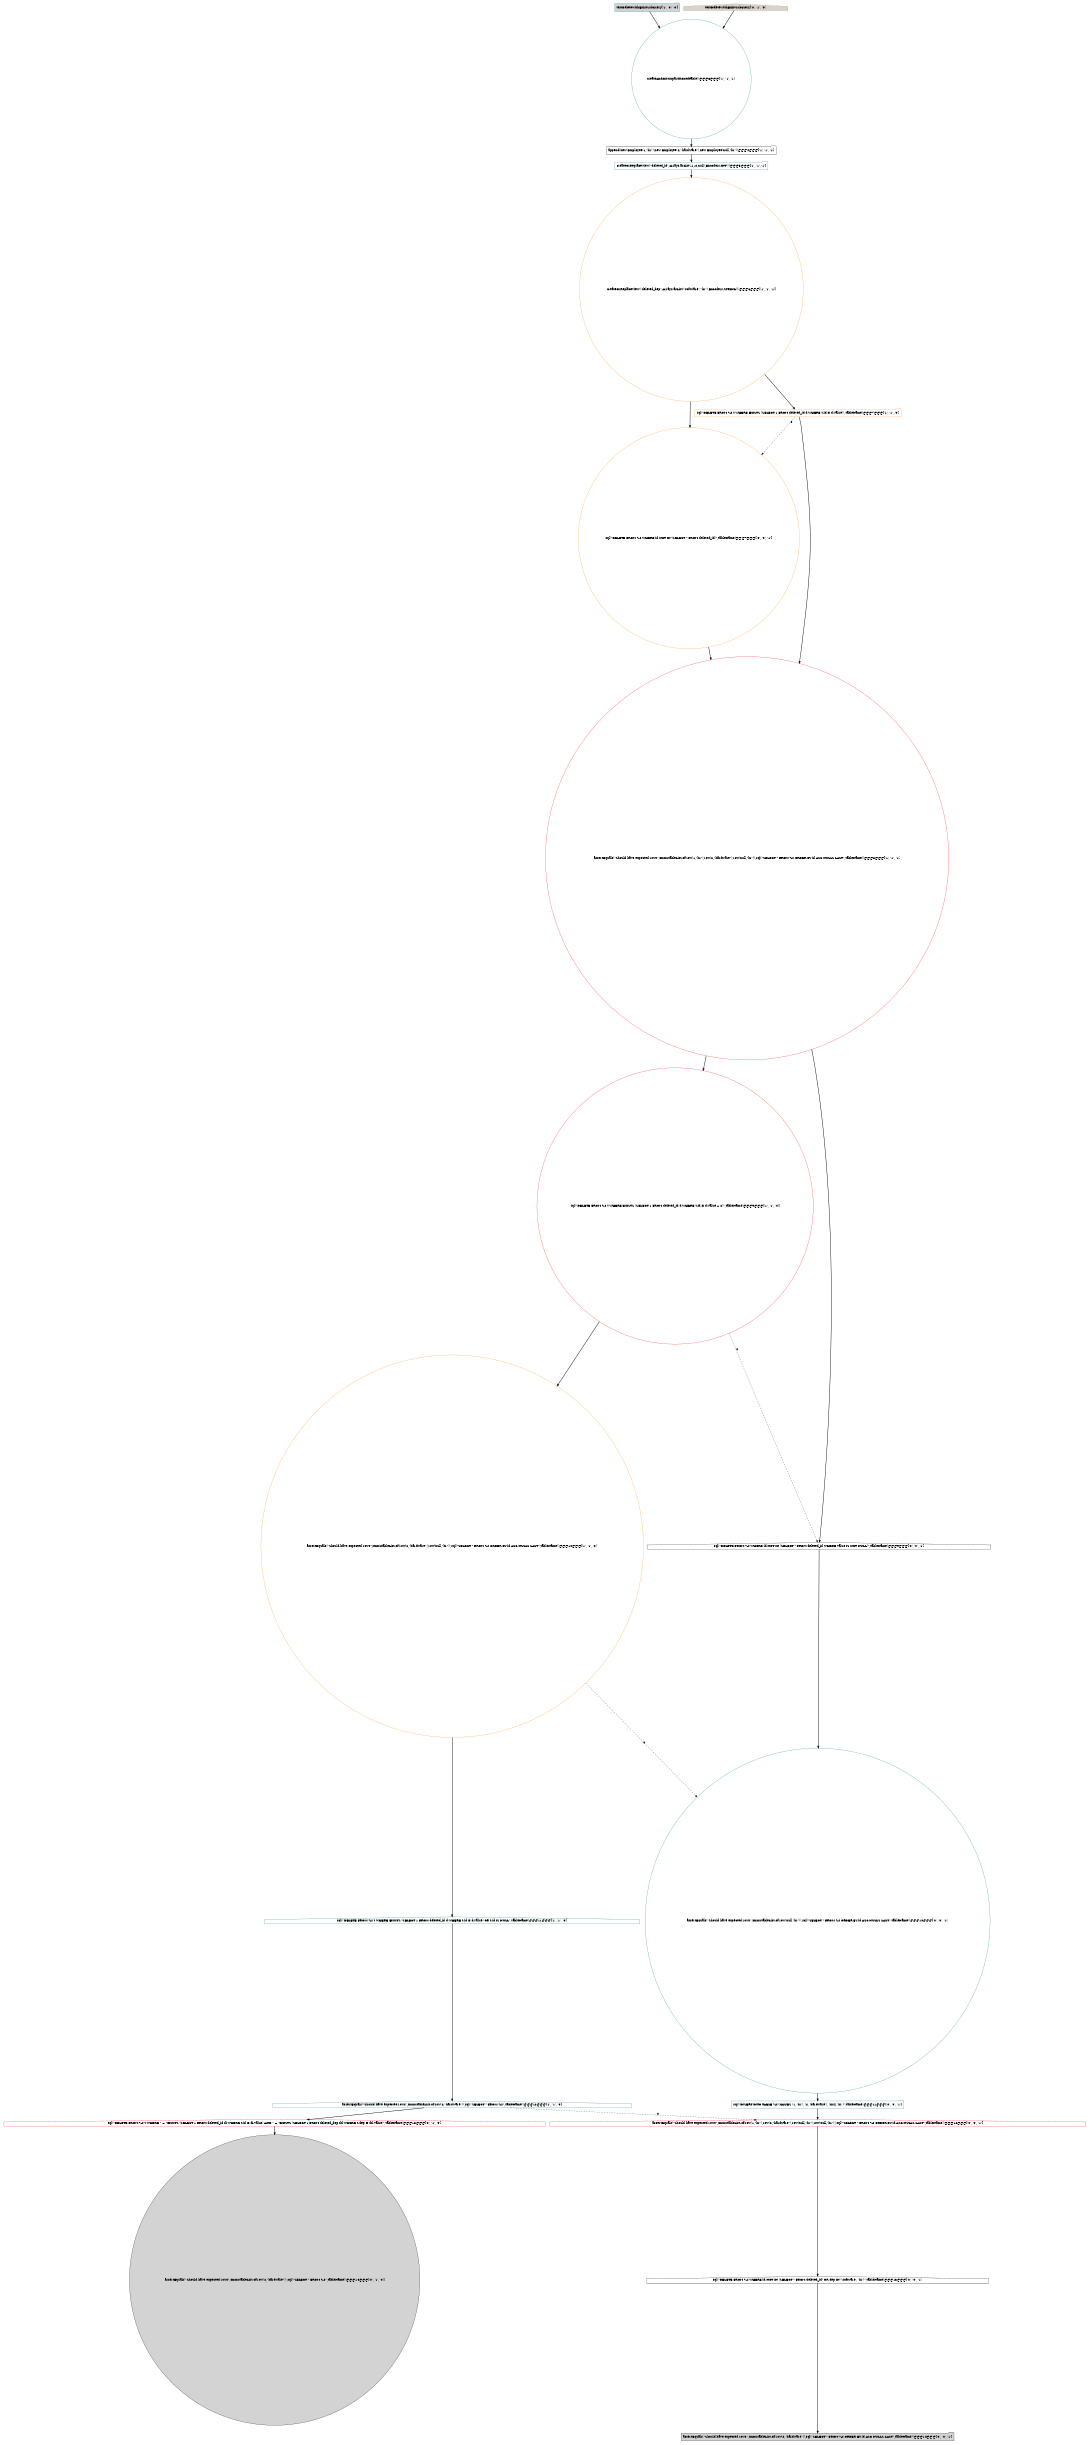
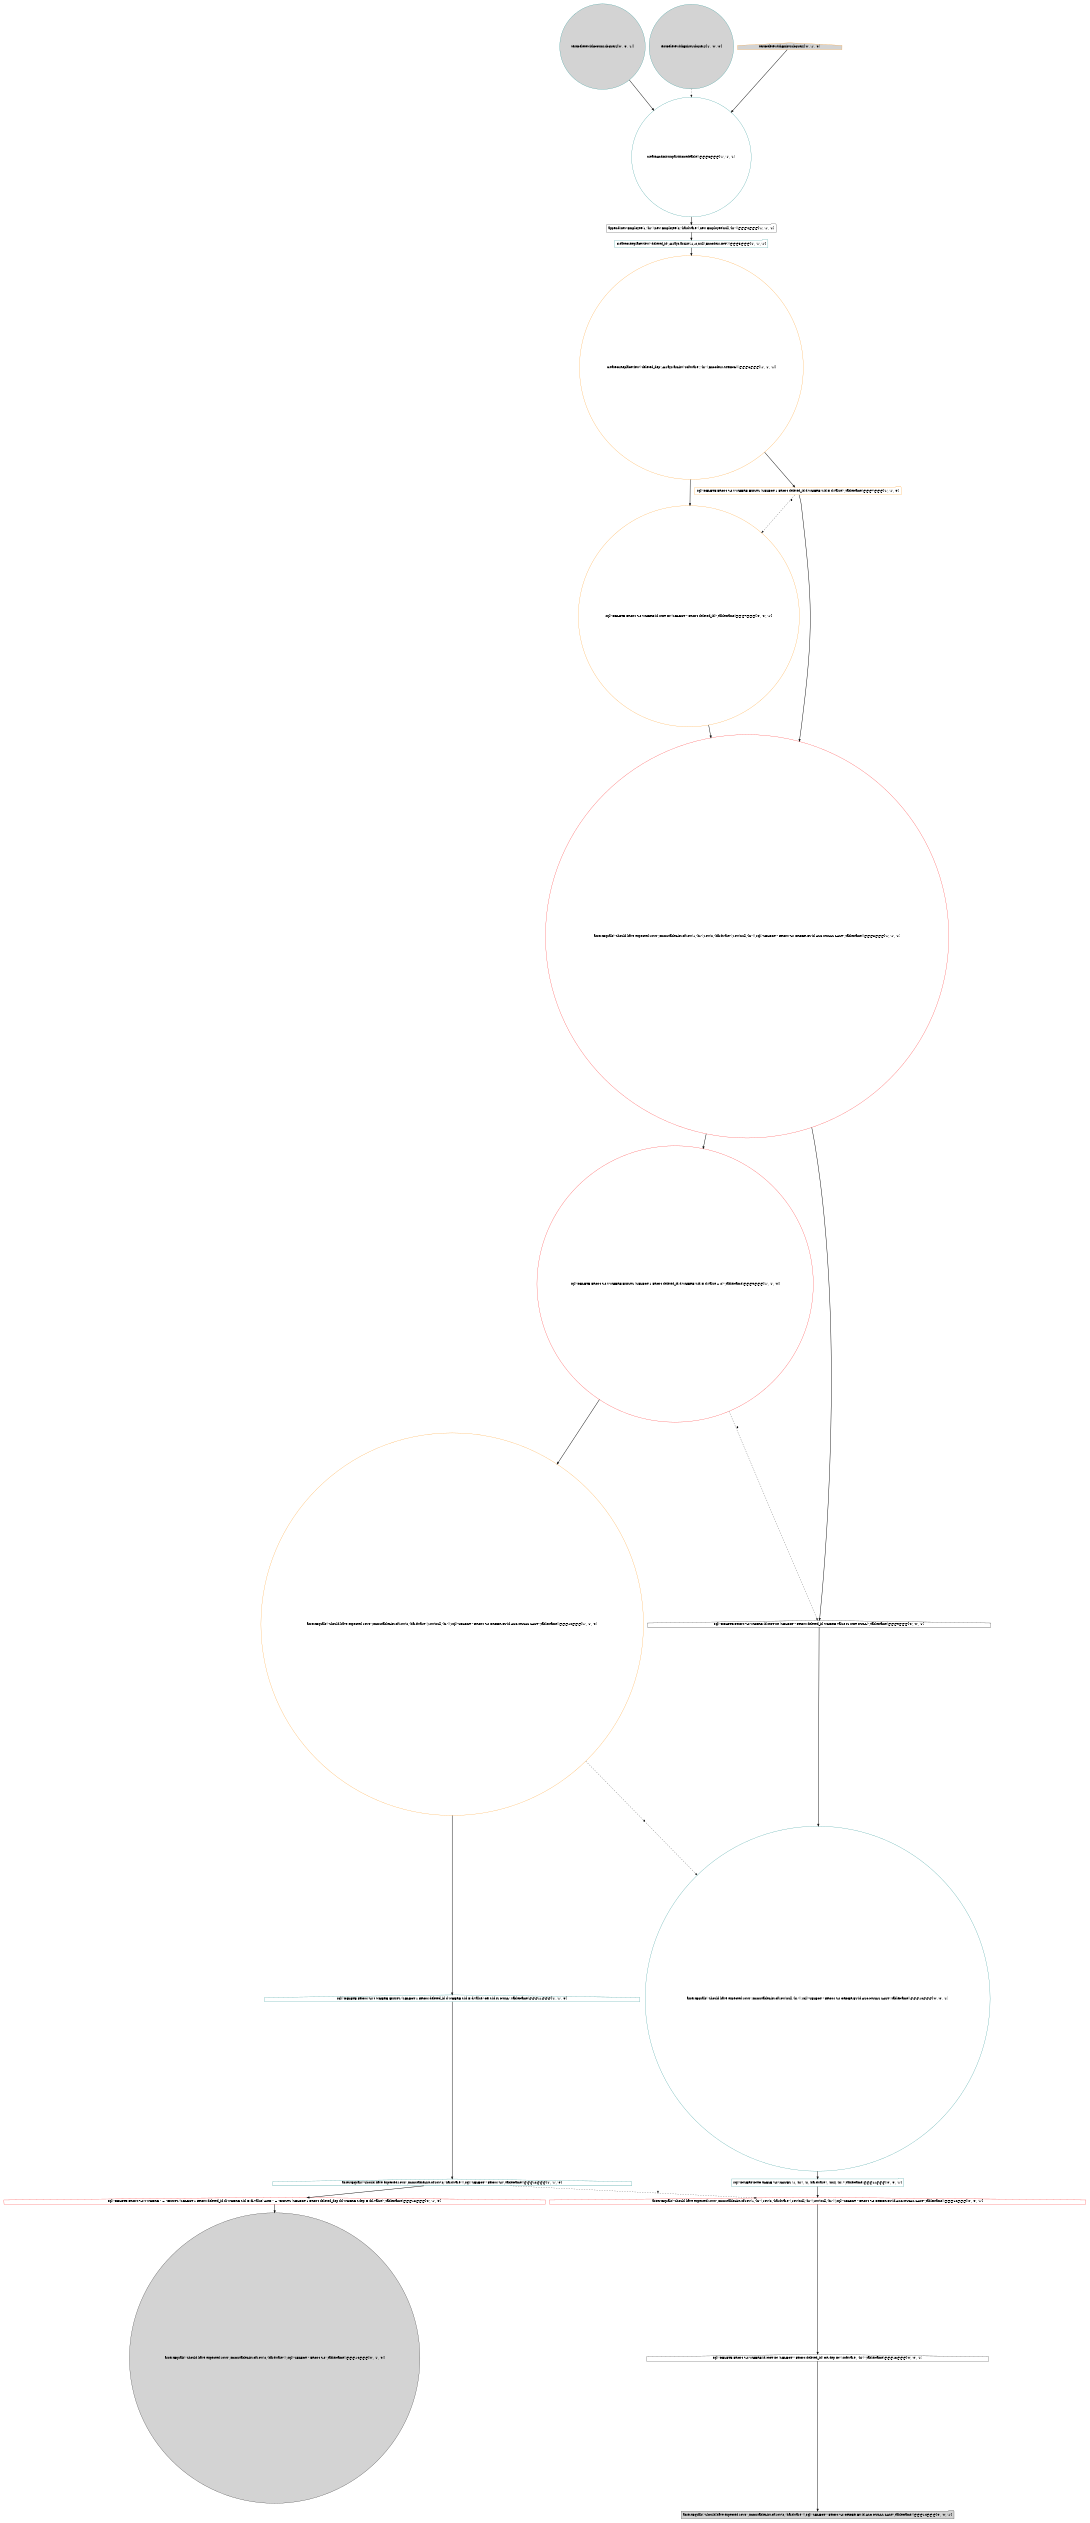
(647, 8) -> (691, 47)
(654, 19) -> (691, 92)
none -> (603, 47)
